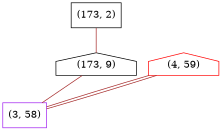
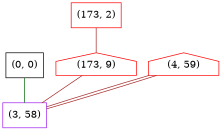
(96, 15) -> (96, 15)
none -> (25, 65)
(96, 65) -> (96, 65)
